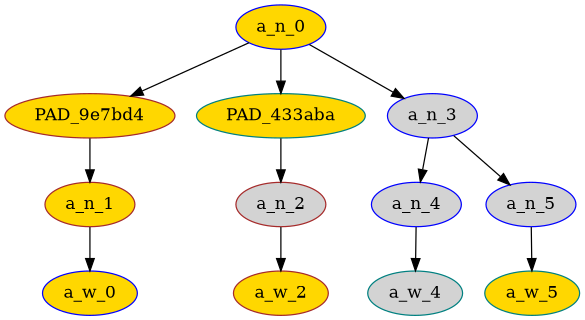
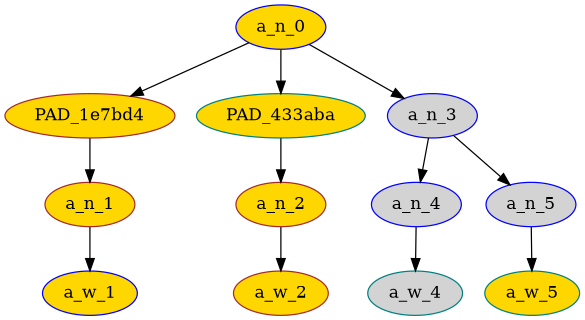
(90, 116) -> (90, 116)
(281, 205) -> (281, 205)
(90, 293) -> (90, 293)
